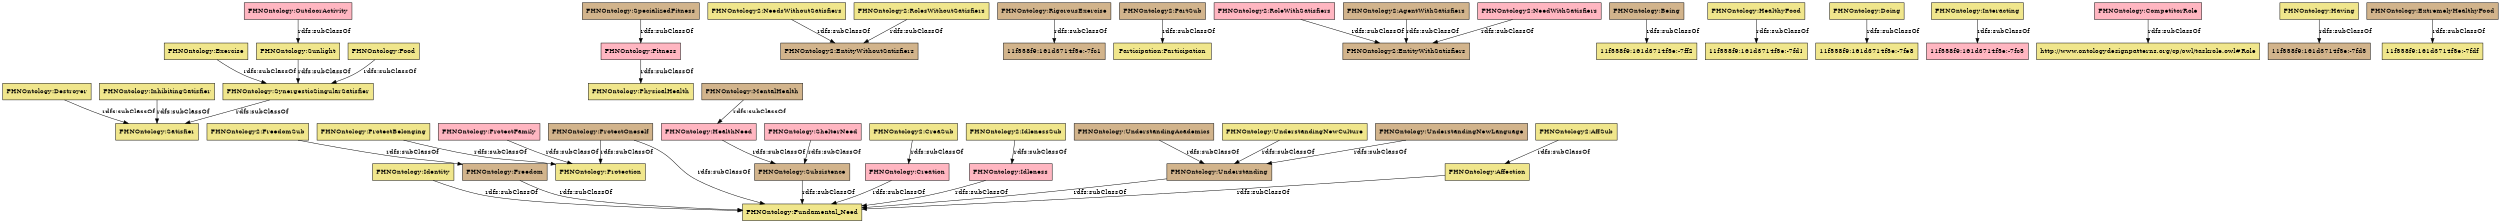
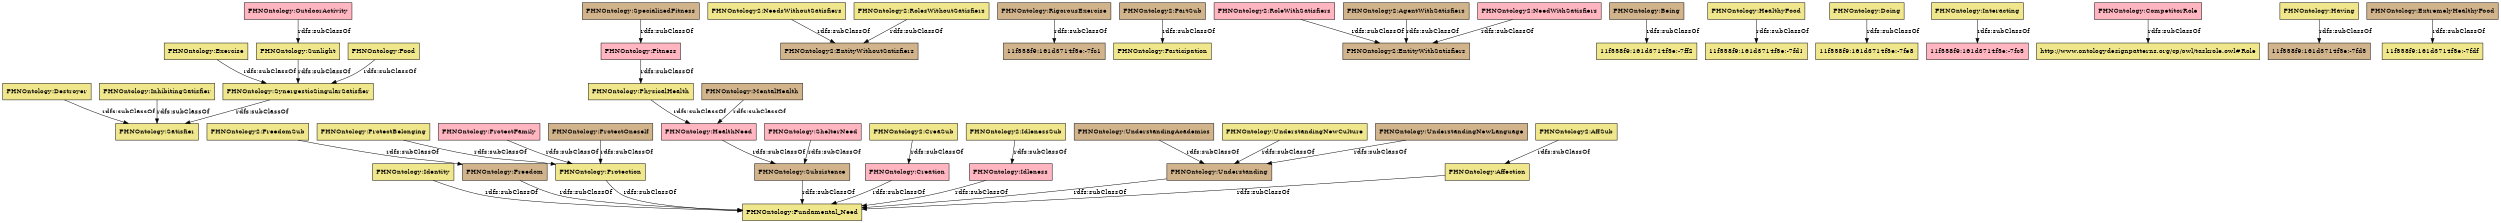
(1162, 51) -> (1162, 51)
none -> (668, 112)
(694, 178) -> (648, 202)
